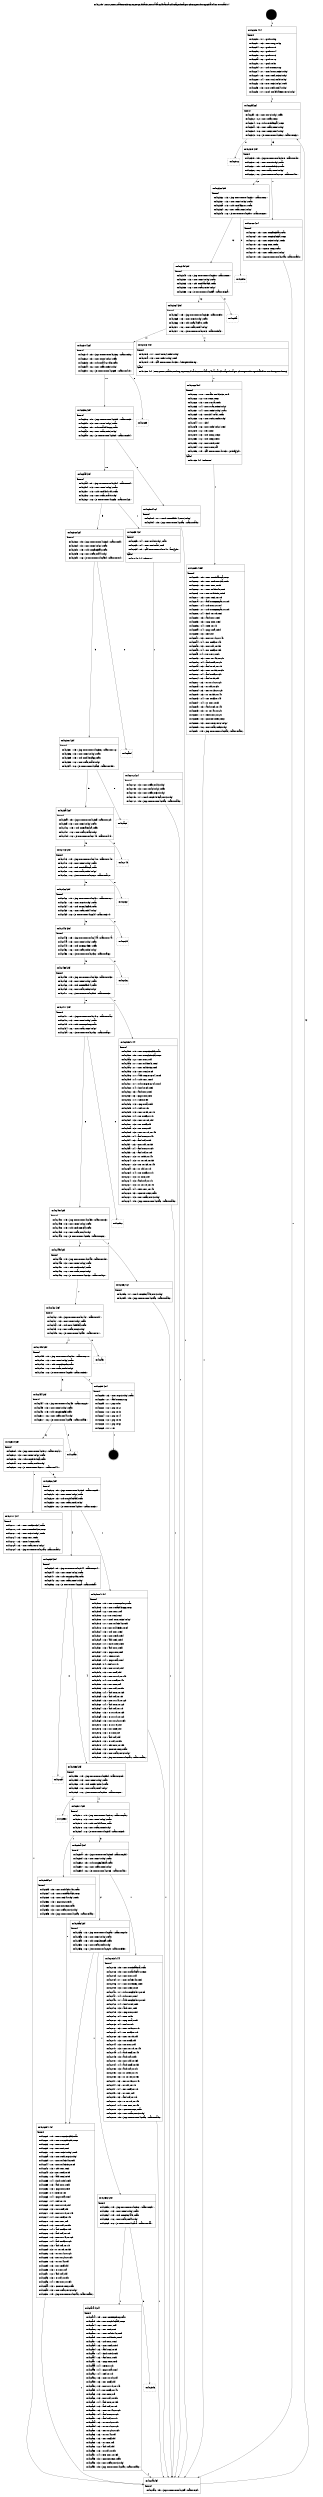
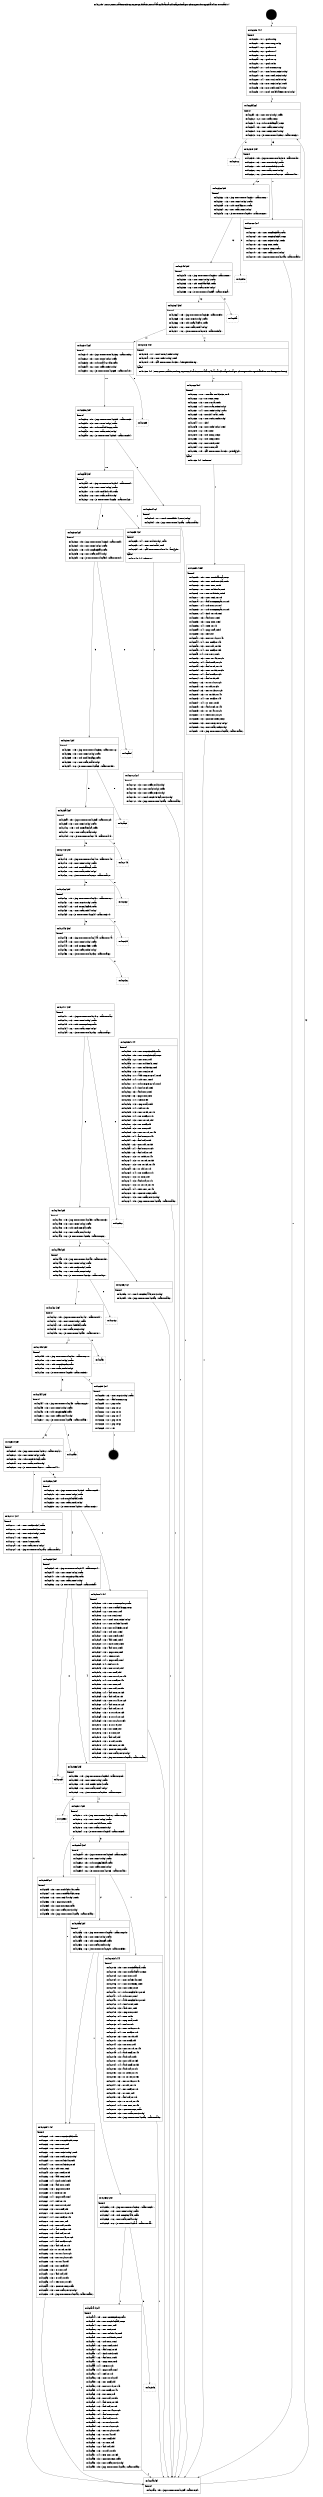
(85, 981) -> none
none -> (112, 1321)
